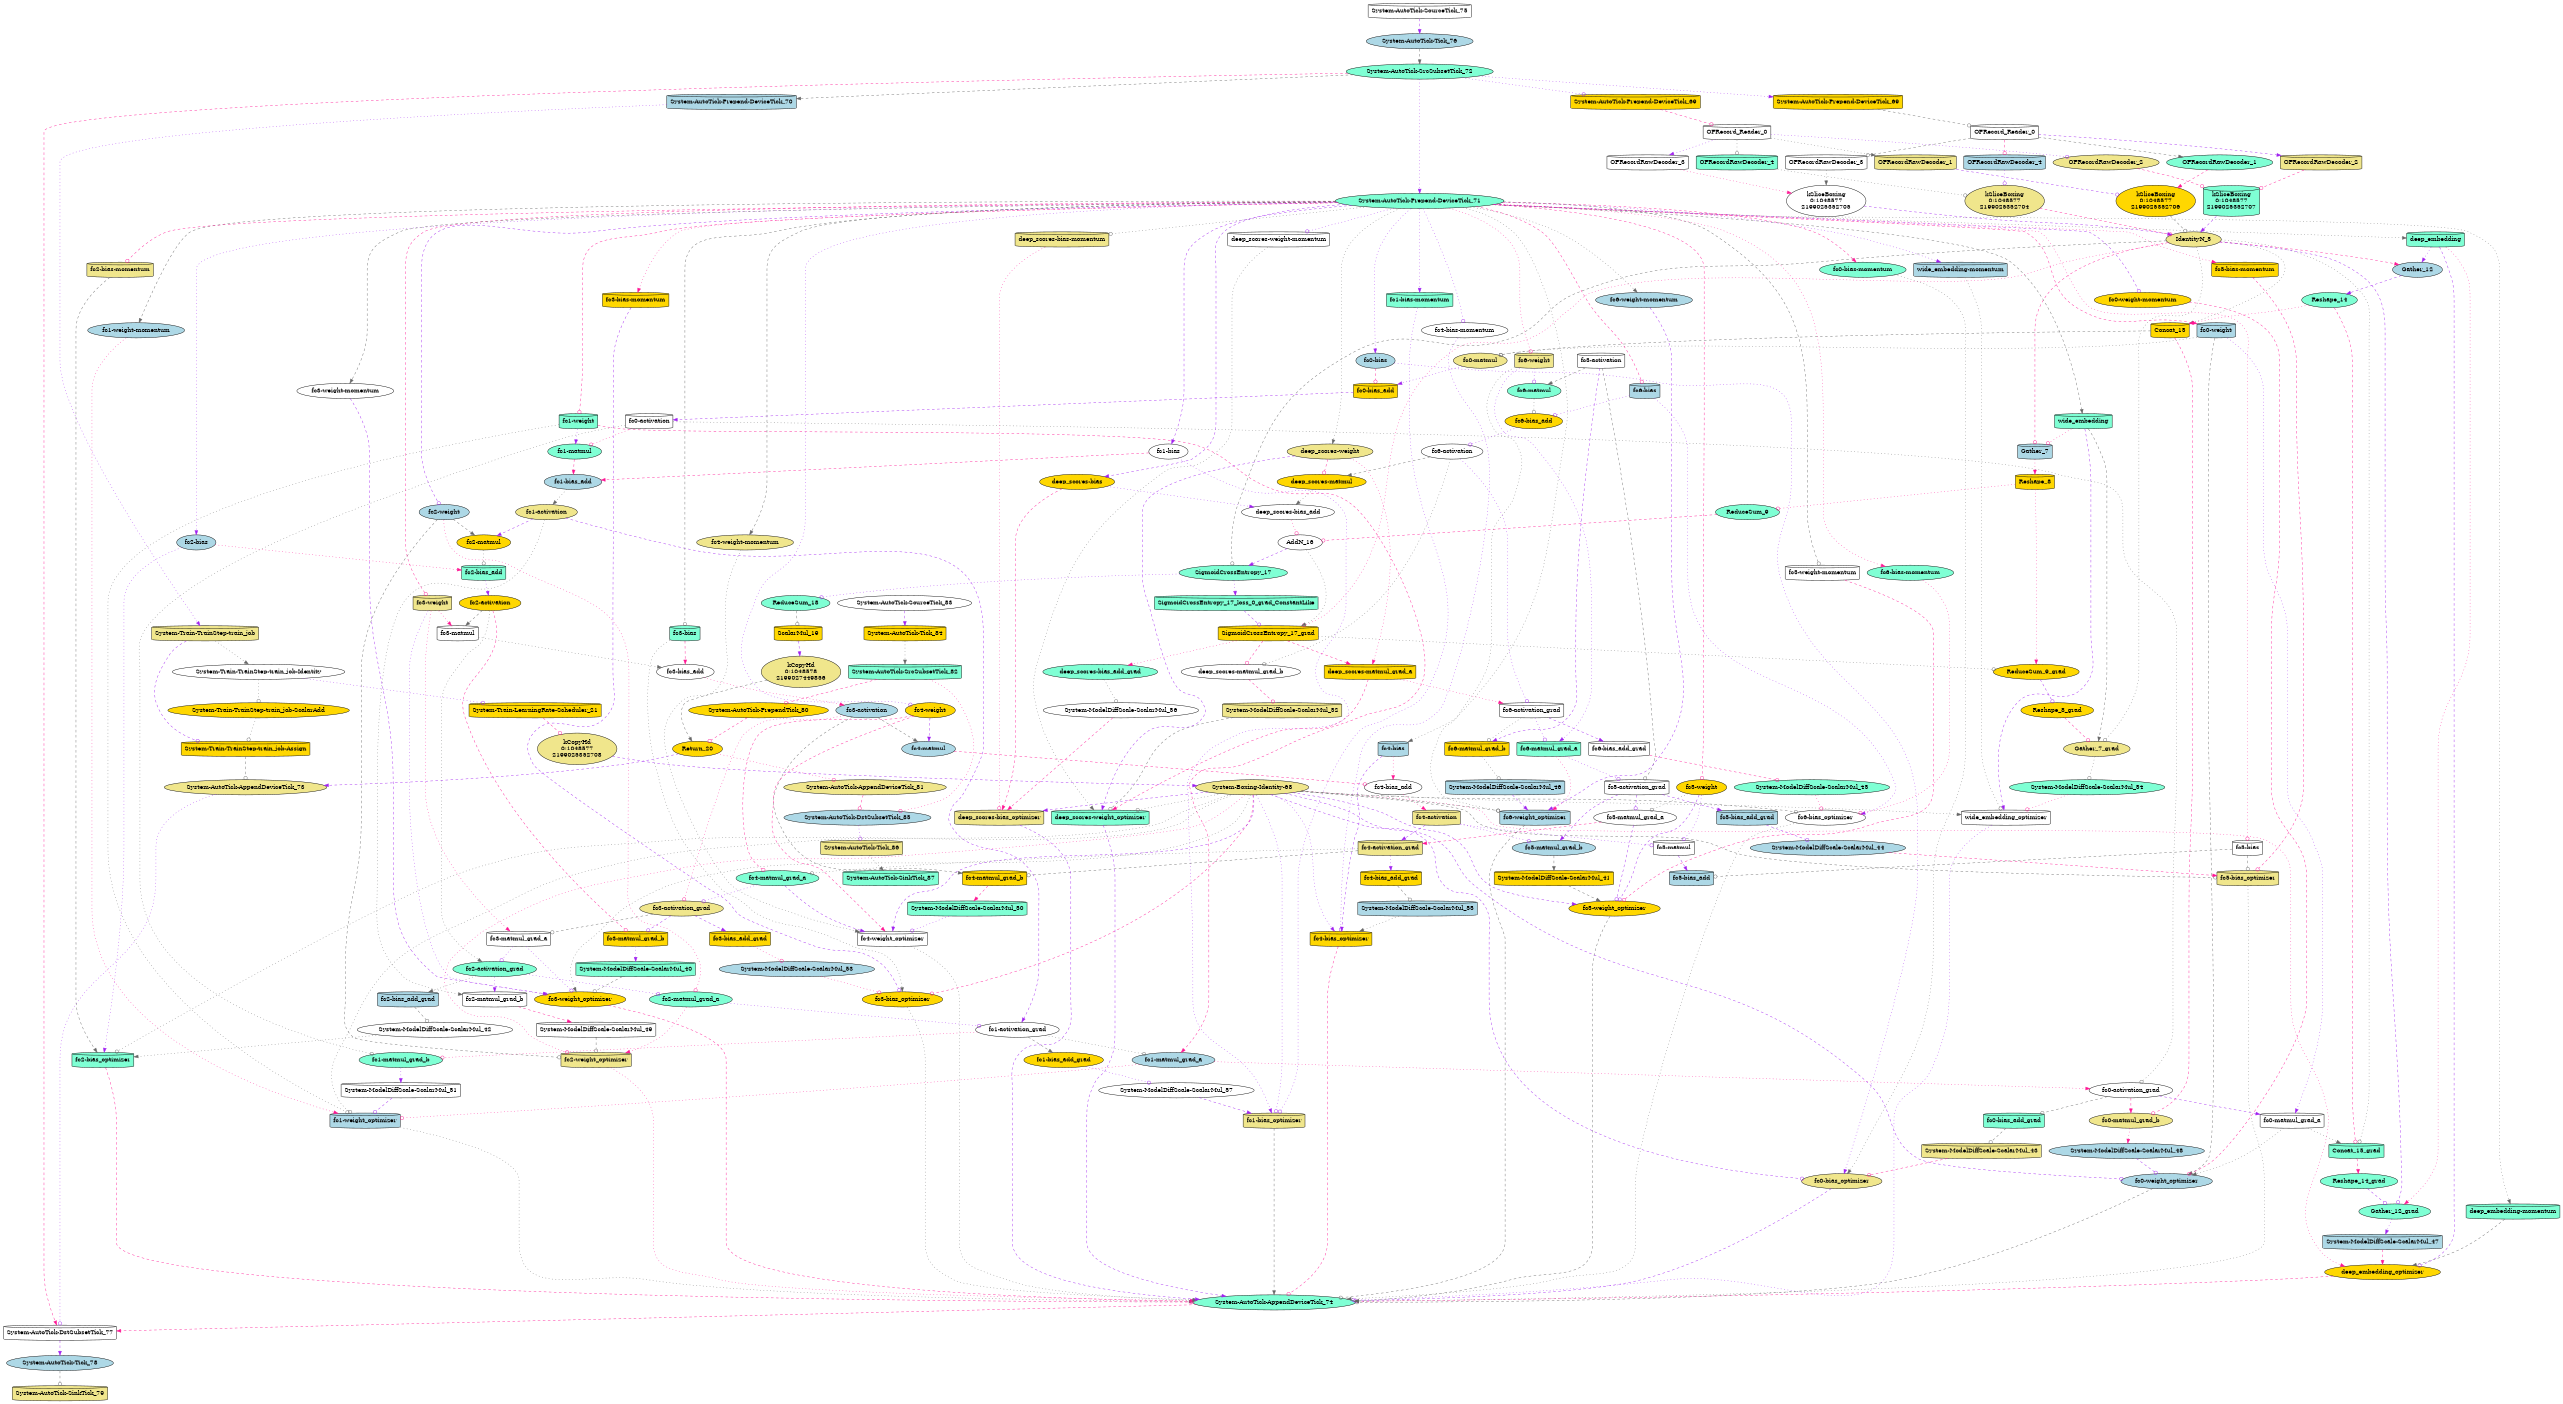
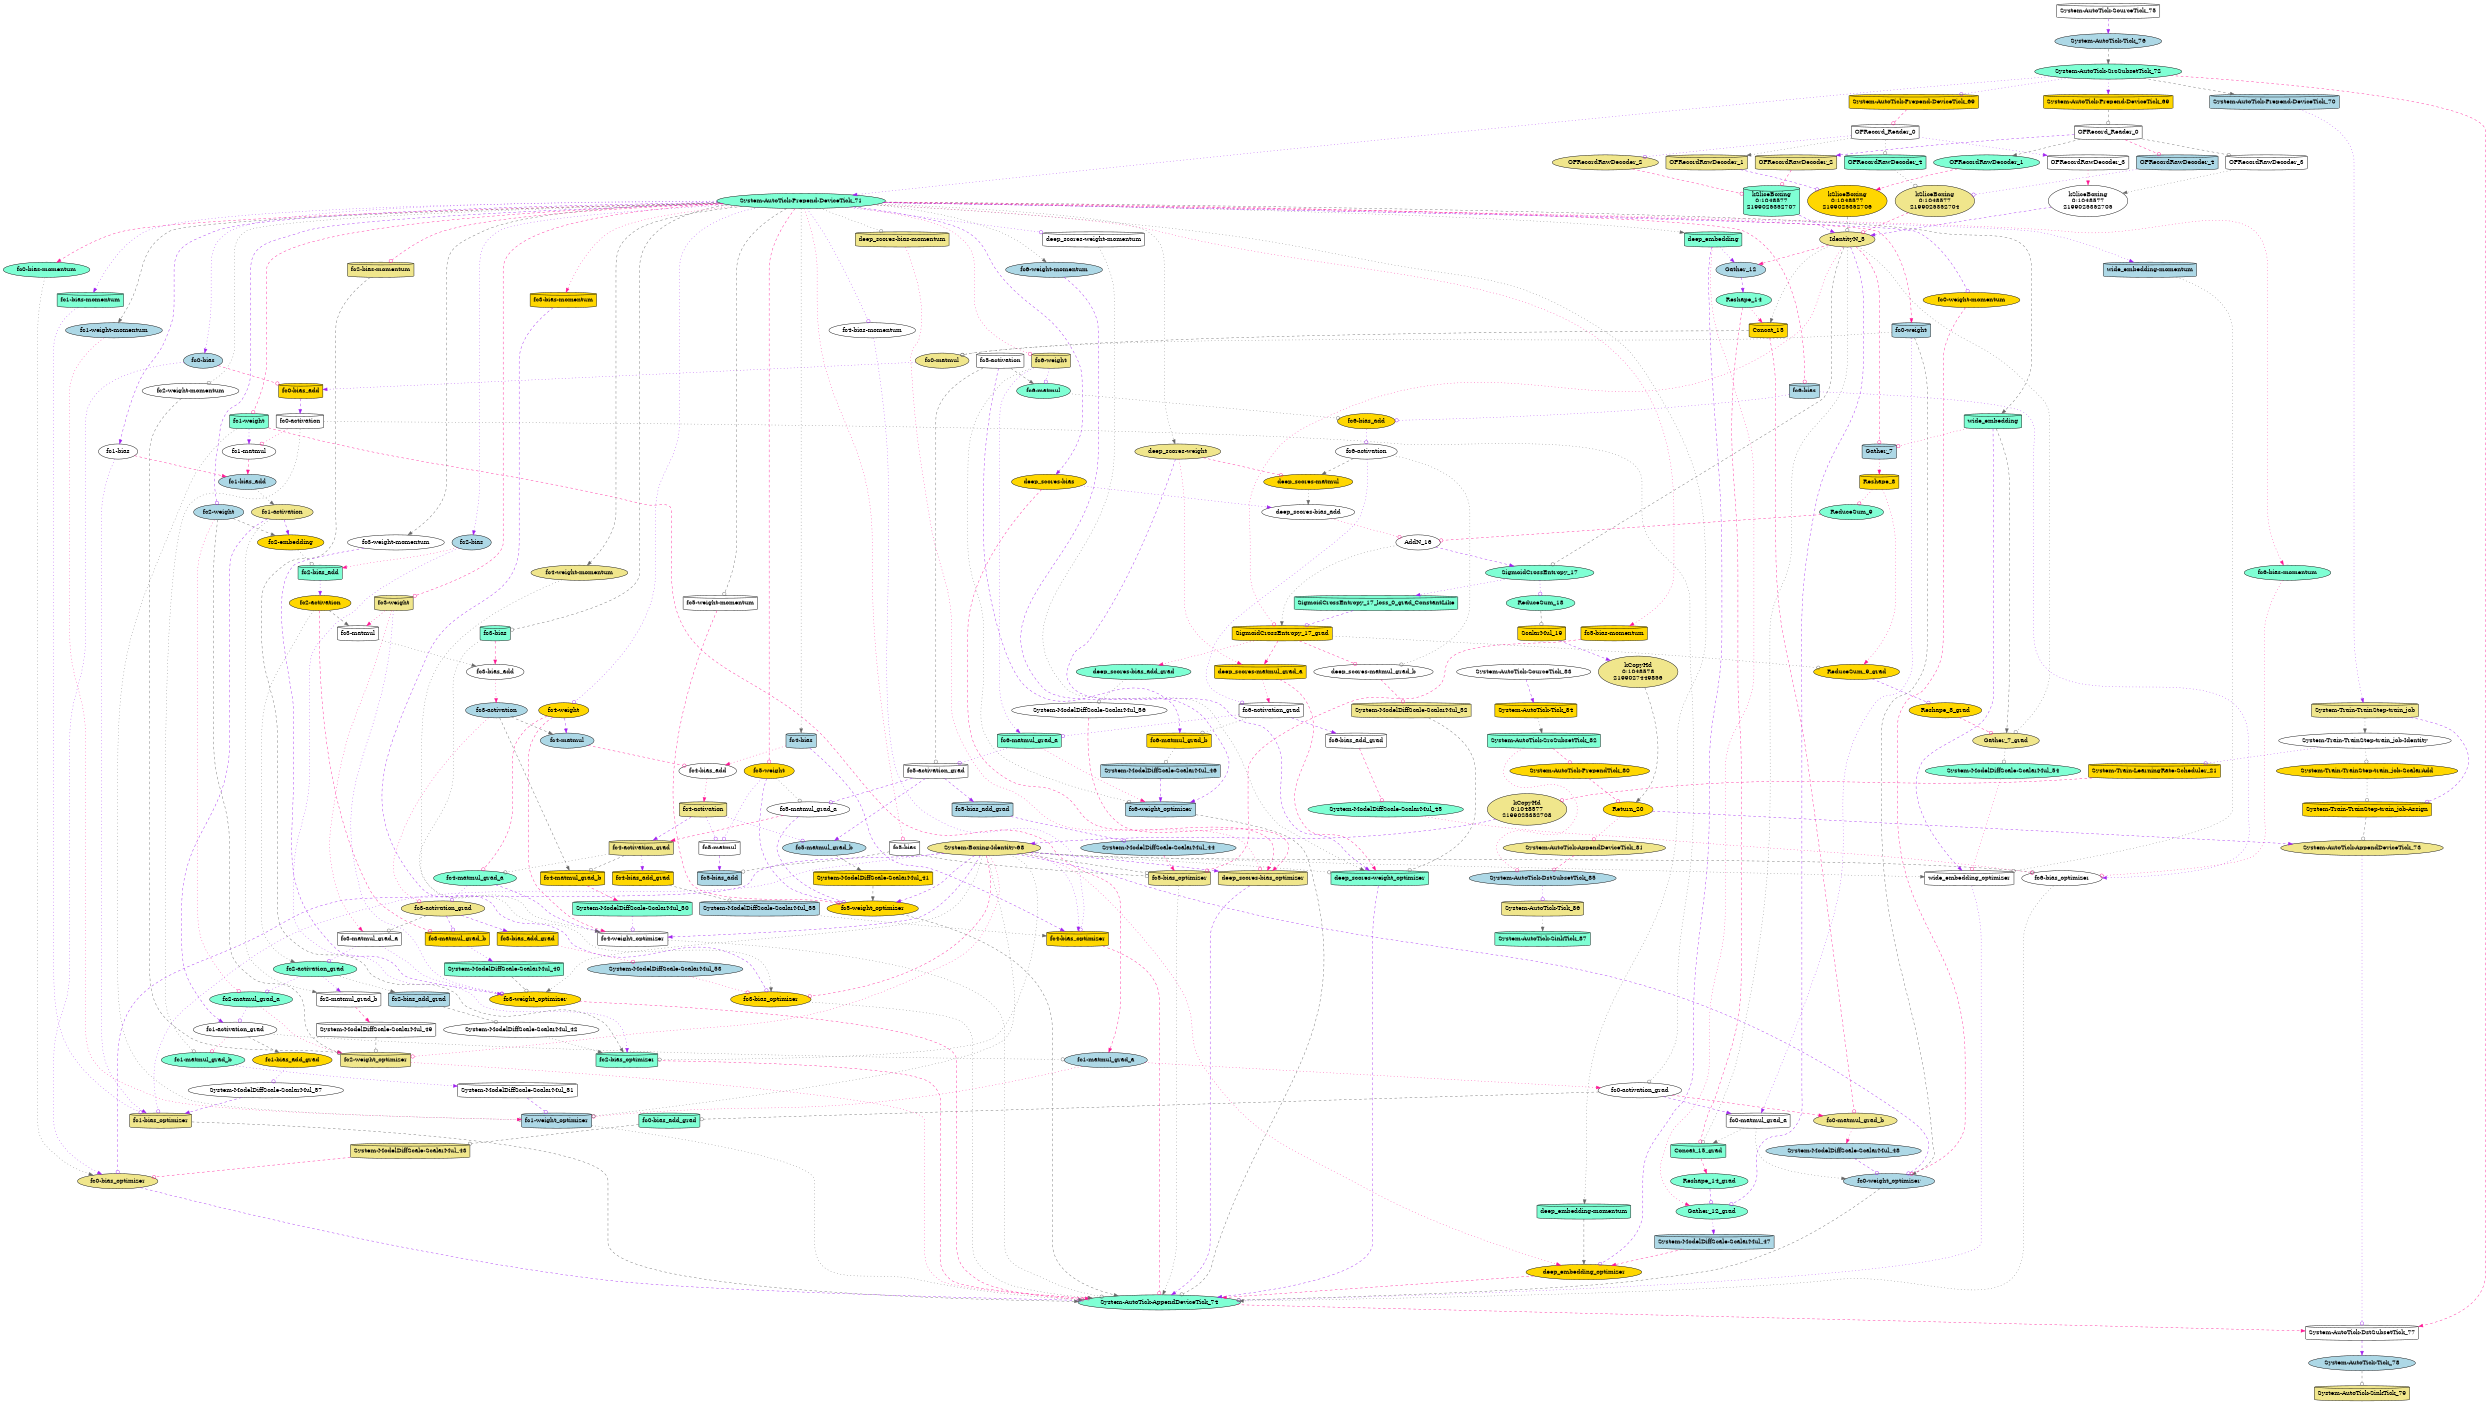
none -> (191, 391)
(575, 452) -> (249, 452)
(484, 542) -> (291, 542)
(1399, 799) -> none
